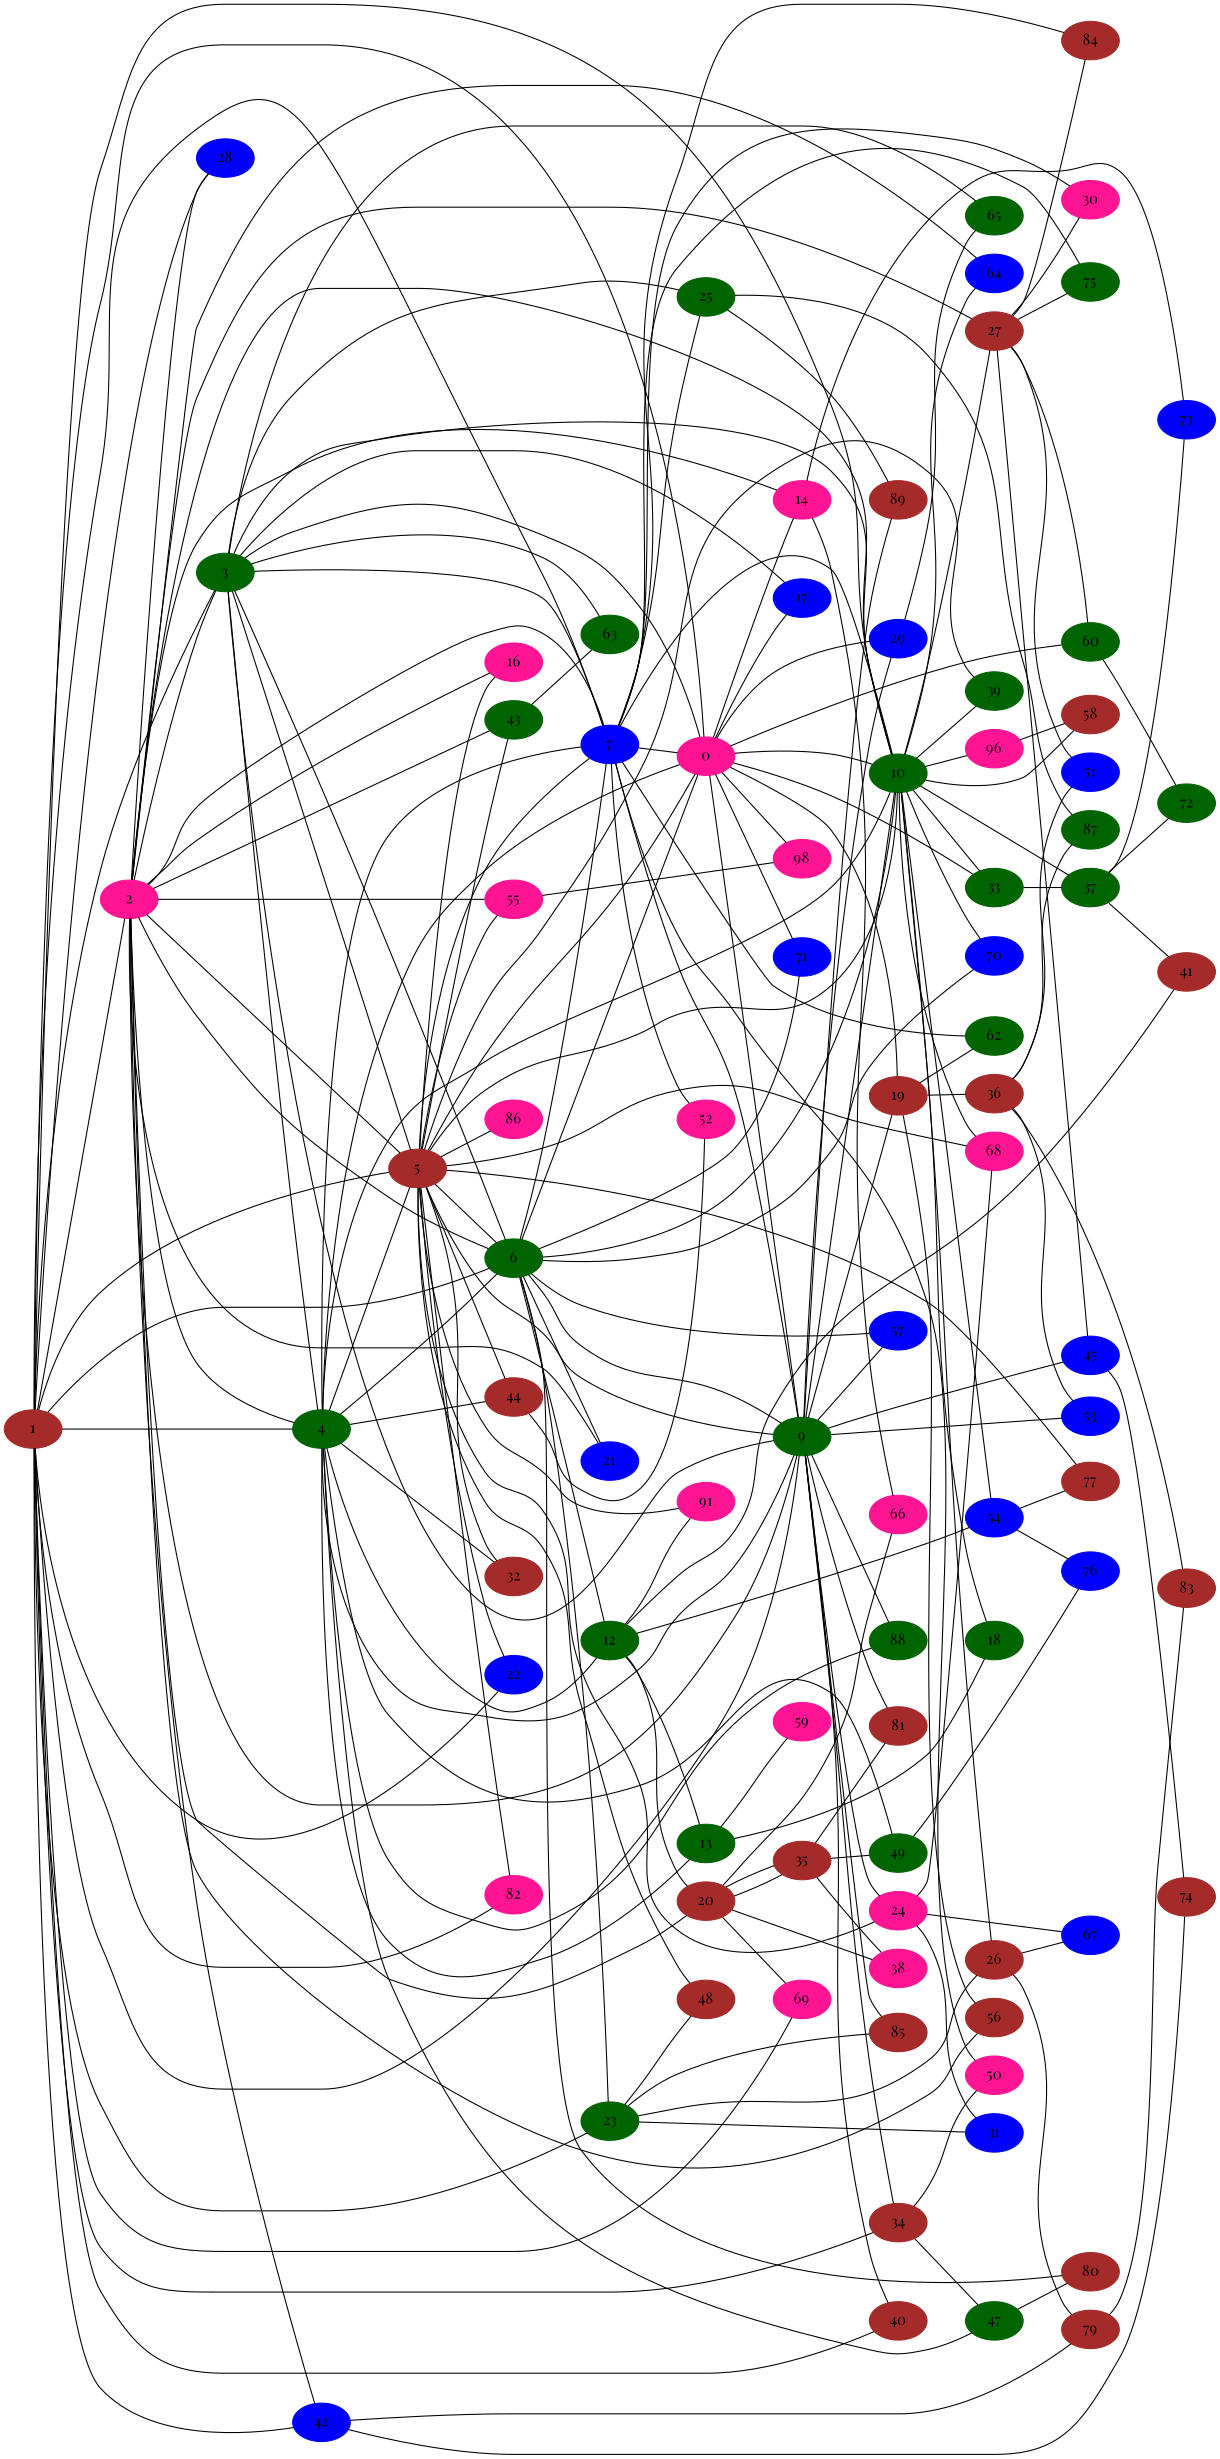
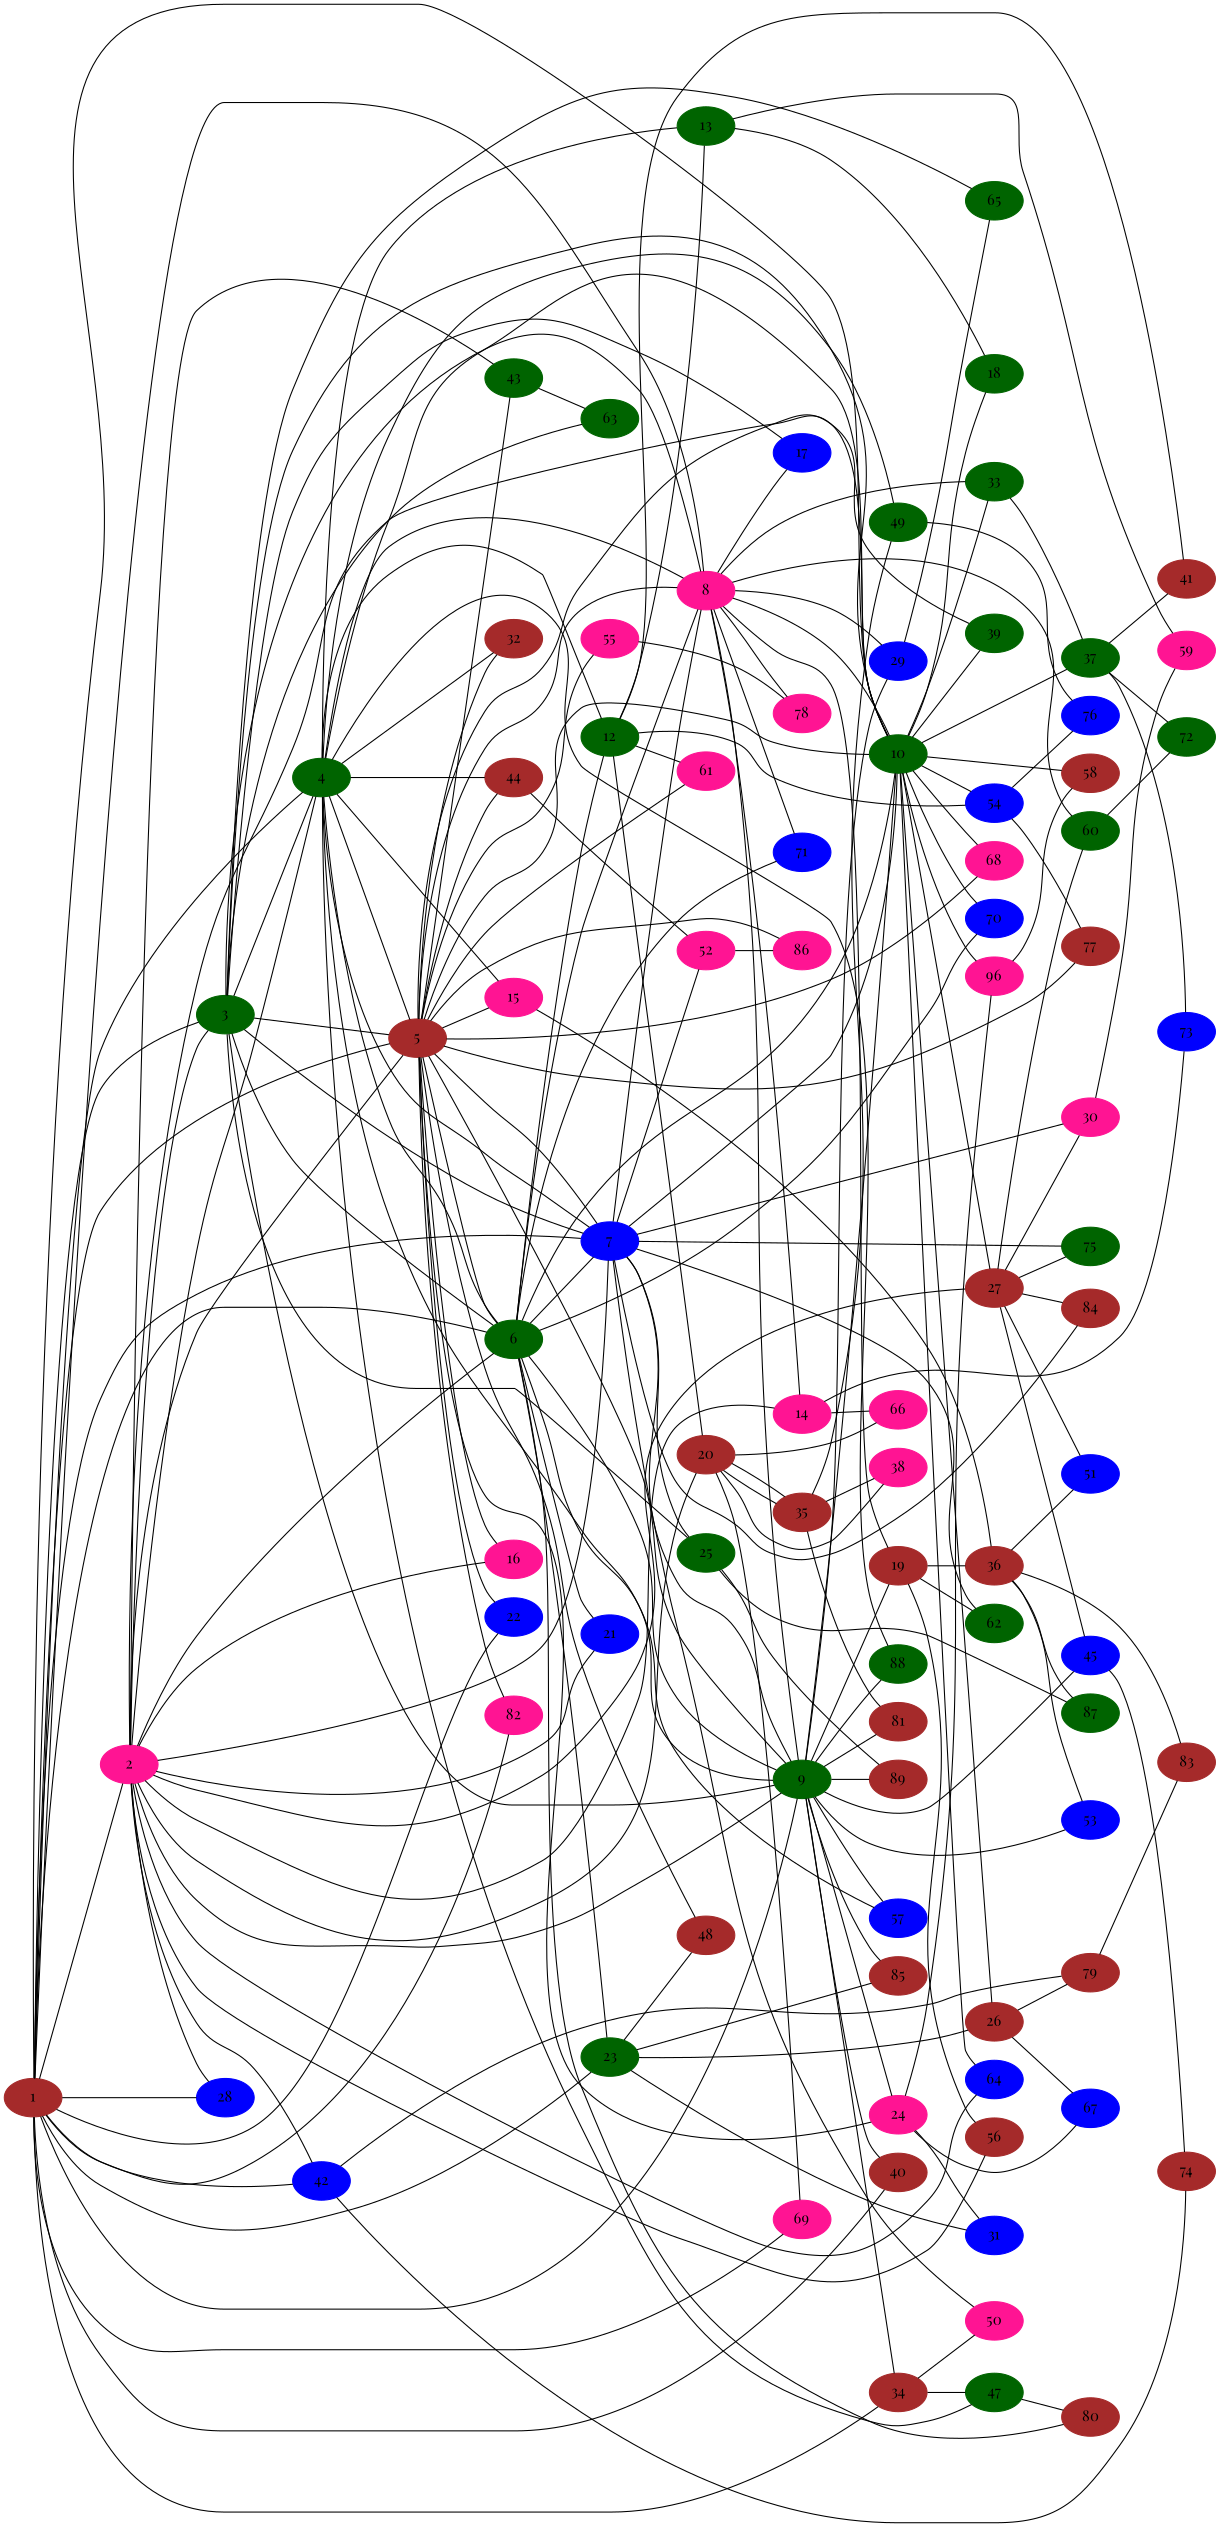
(706, 756) -> (706, 591)
(802, 859) -> (802, 713)
none -> (1130, 882)
(321, 899) -> none
none -> (746, 951)
none -> (514, 998)
(964, 1499) -> (956, 1630)
(706, 1502) -> (706, 771)
